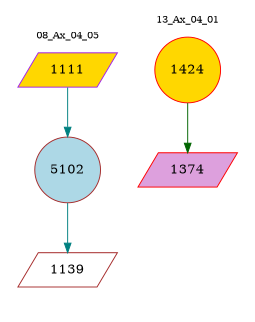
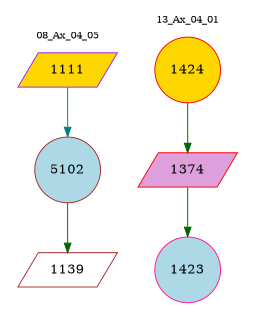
(68, 223) -> (68, 223)
none -> (188, 270)
